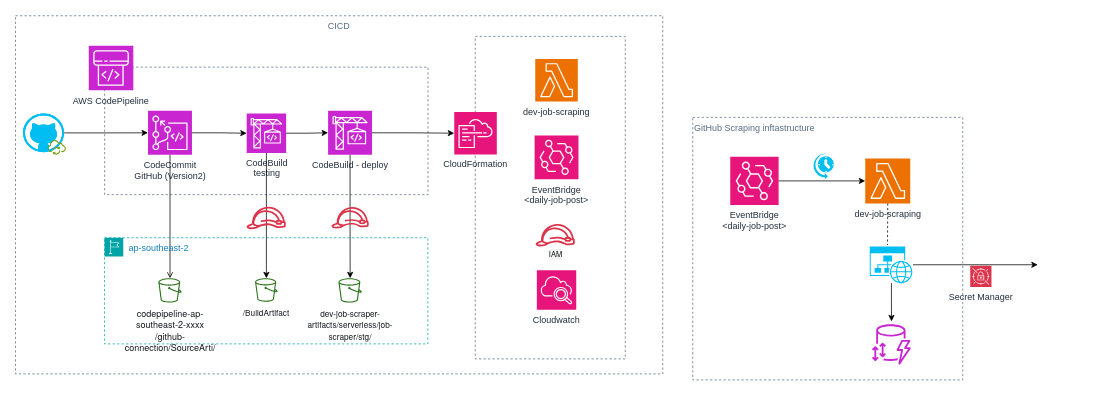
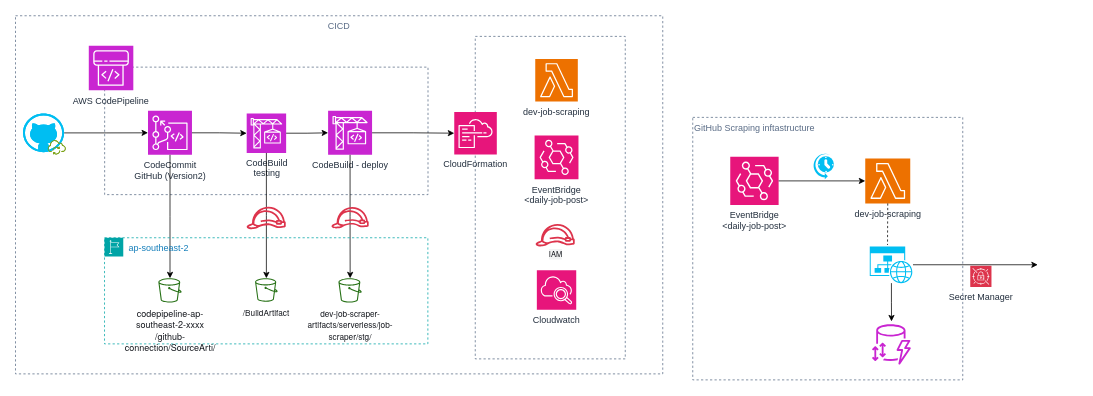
(170, 273) -> (170, 271)
